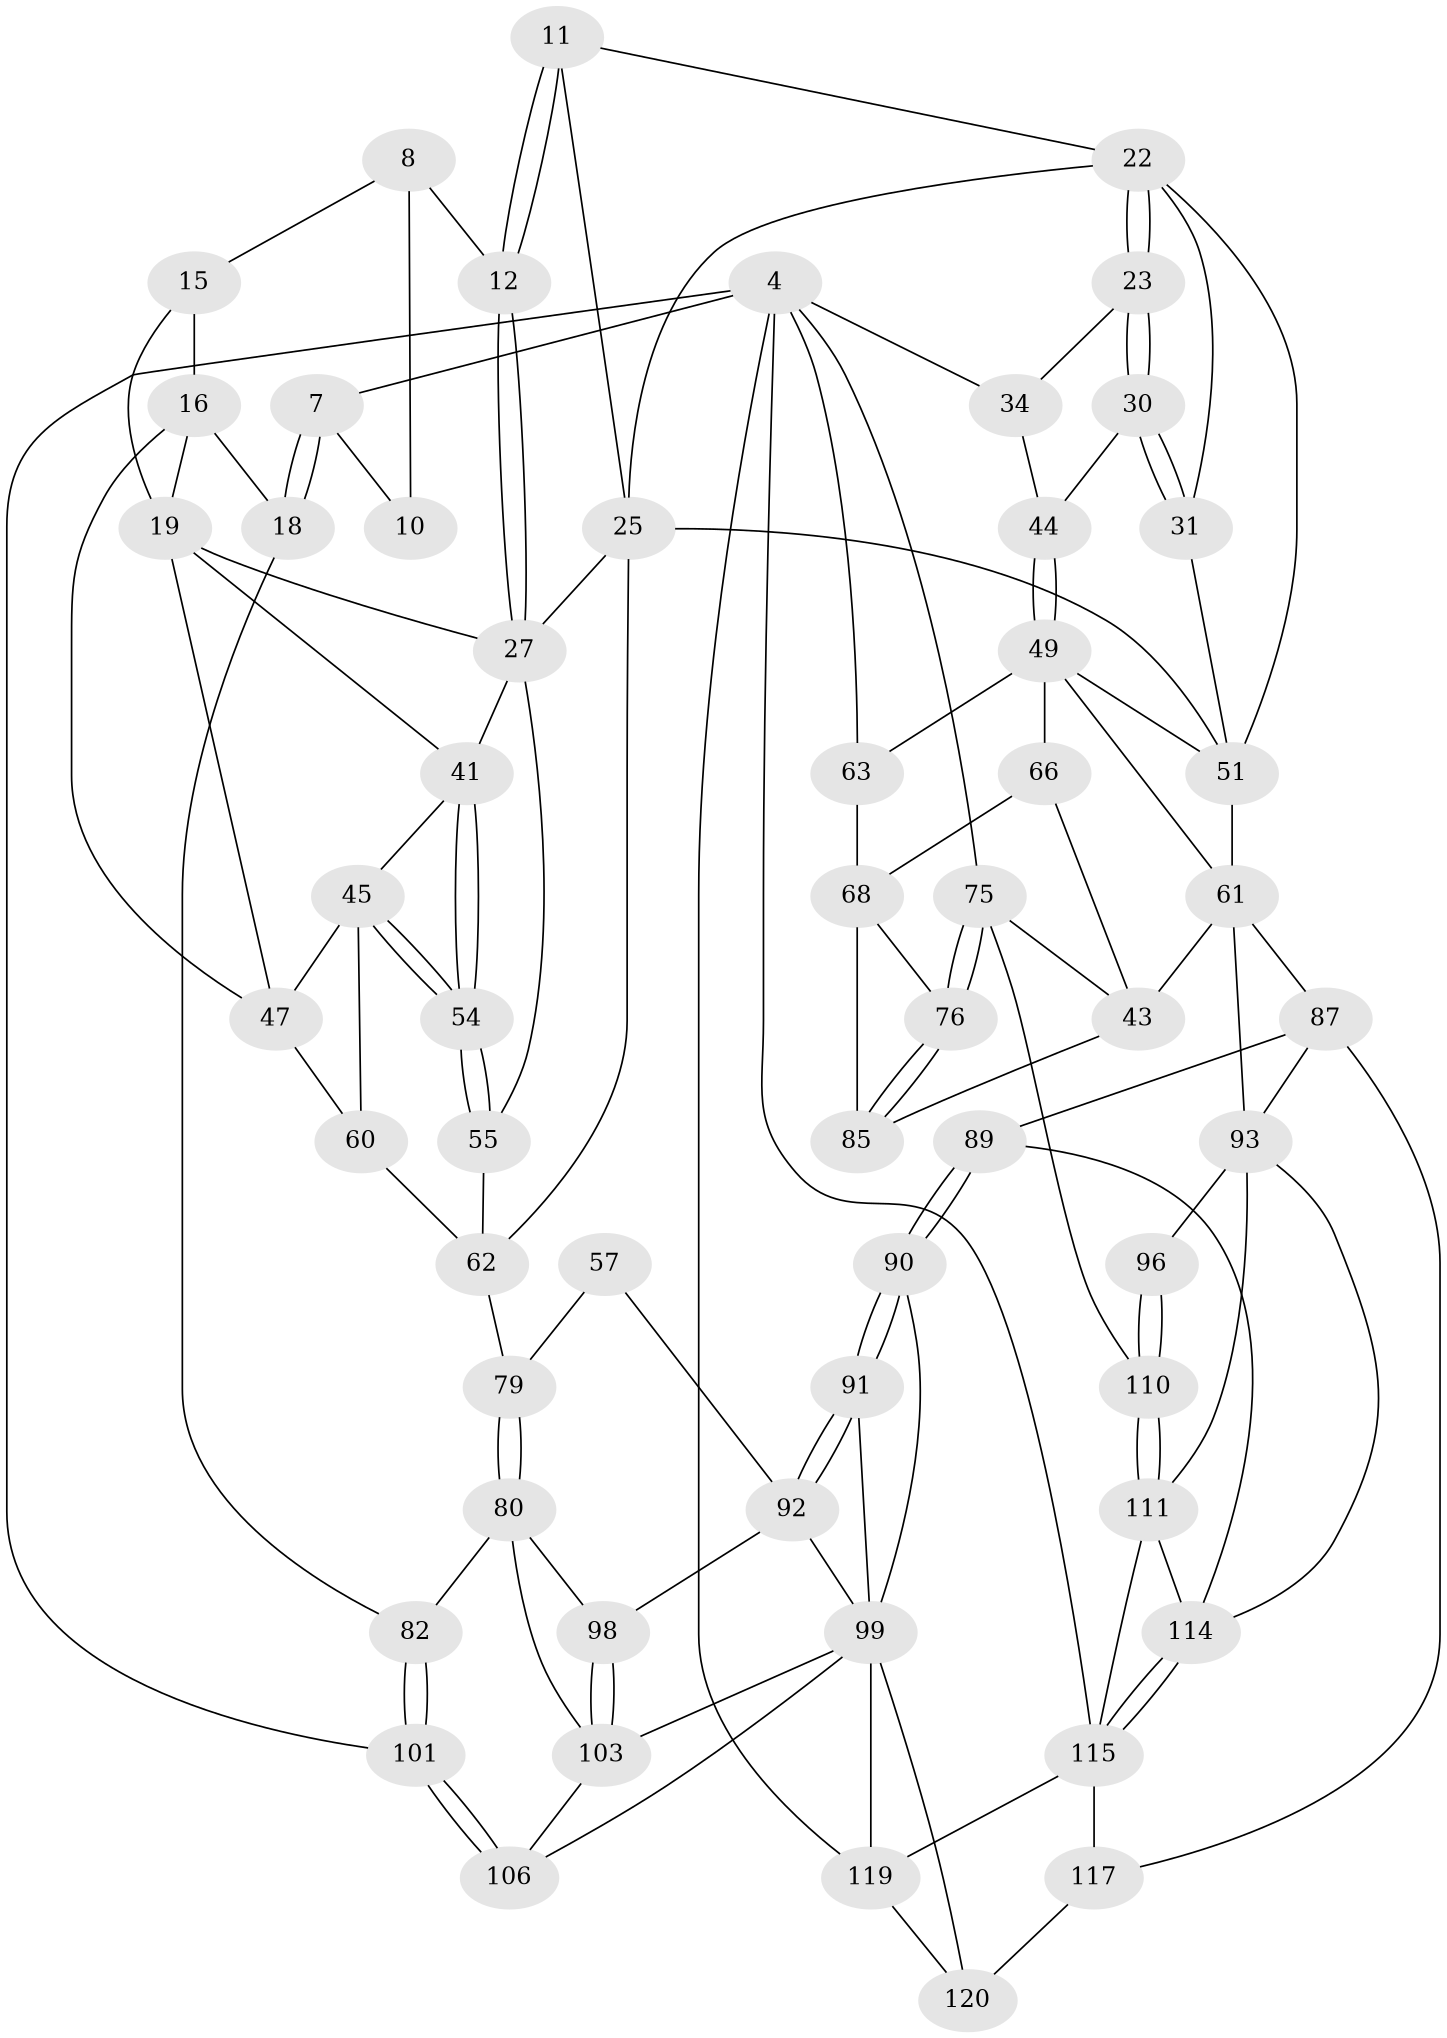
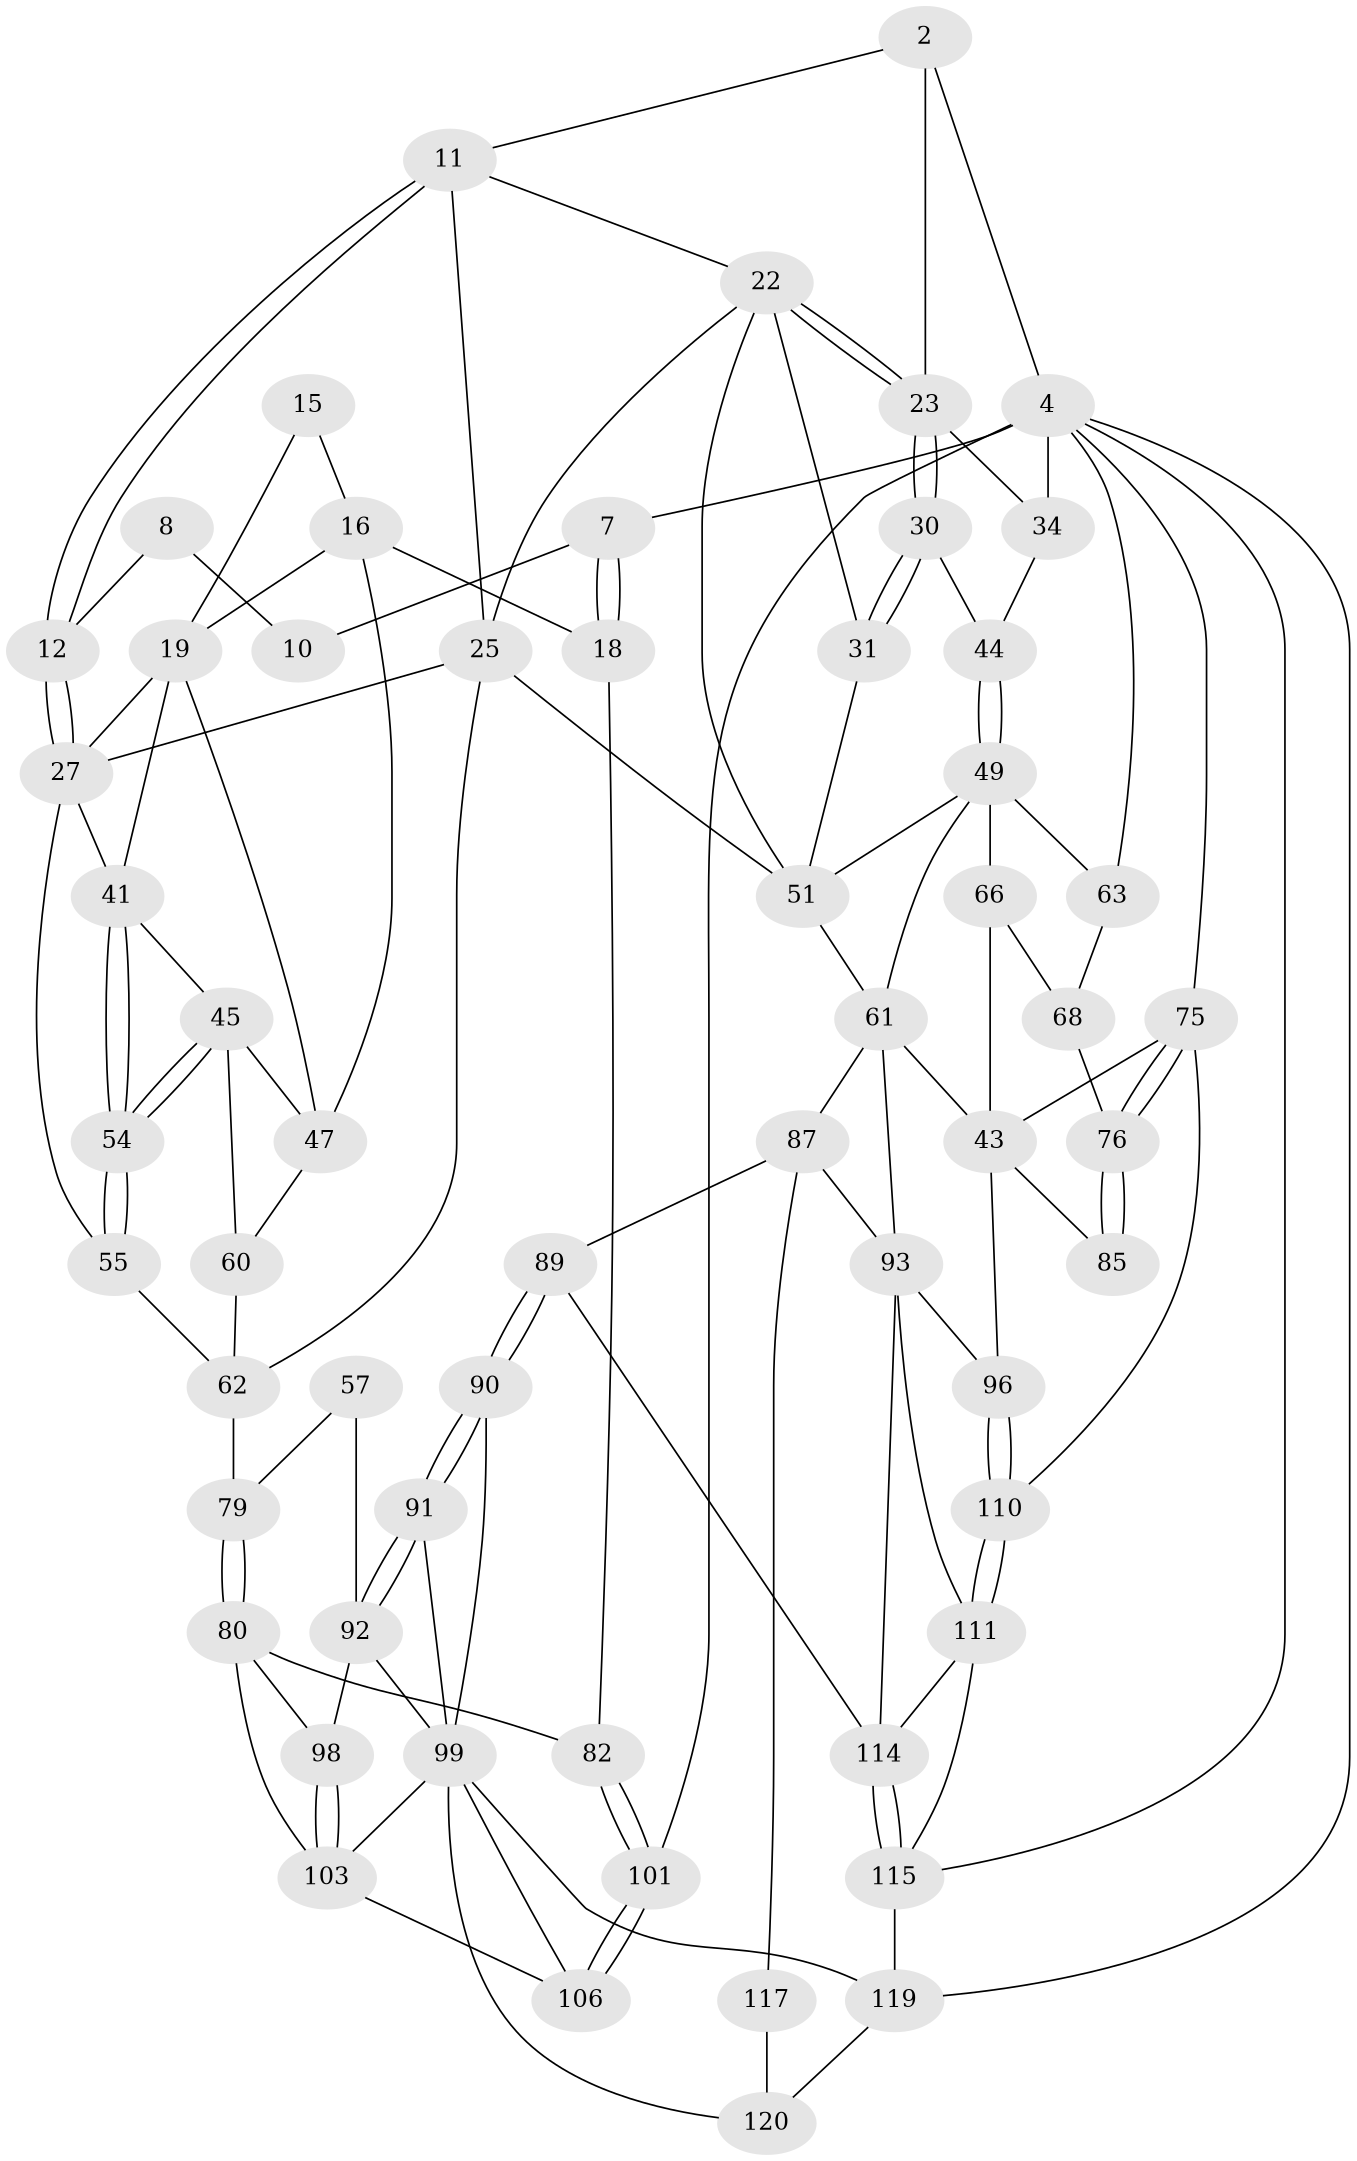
none -> (925, 37)
(302, 222) -> none
(857, 1019) -> none
none -> (994, 1264)
(1094, 1817) -> none
